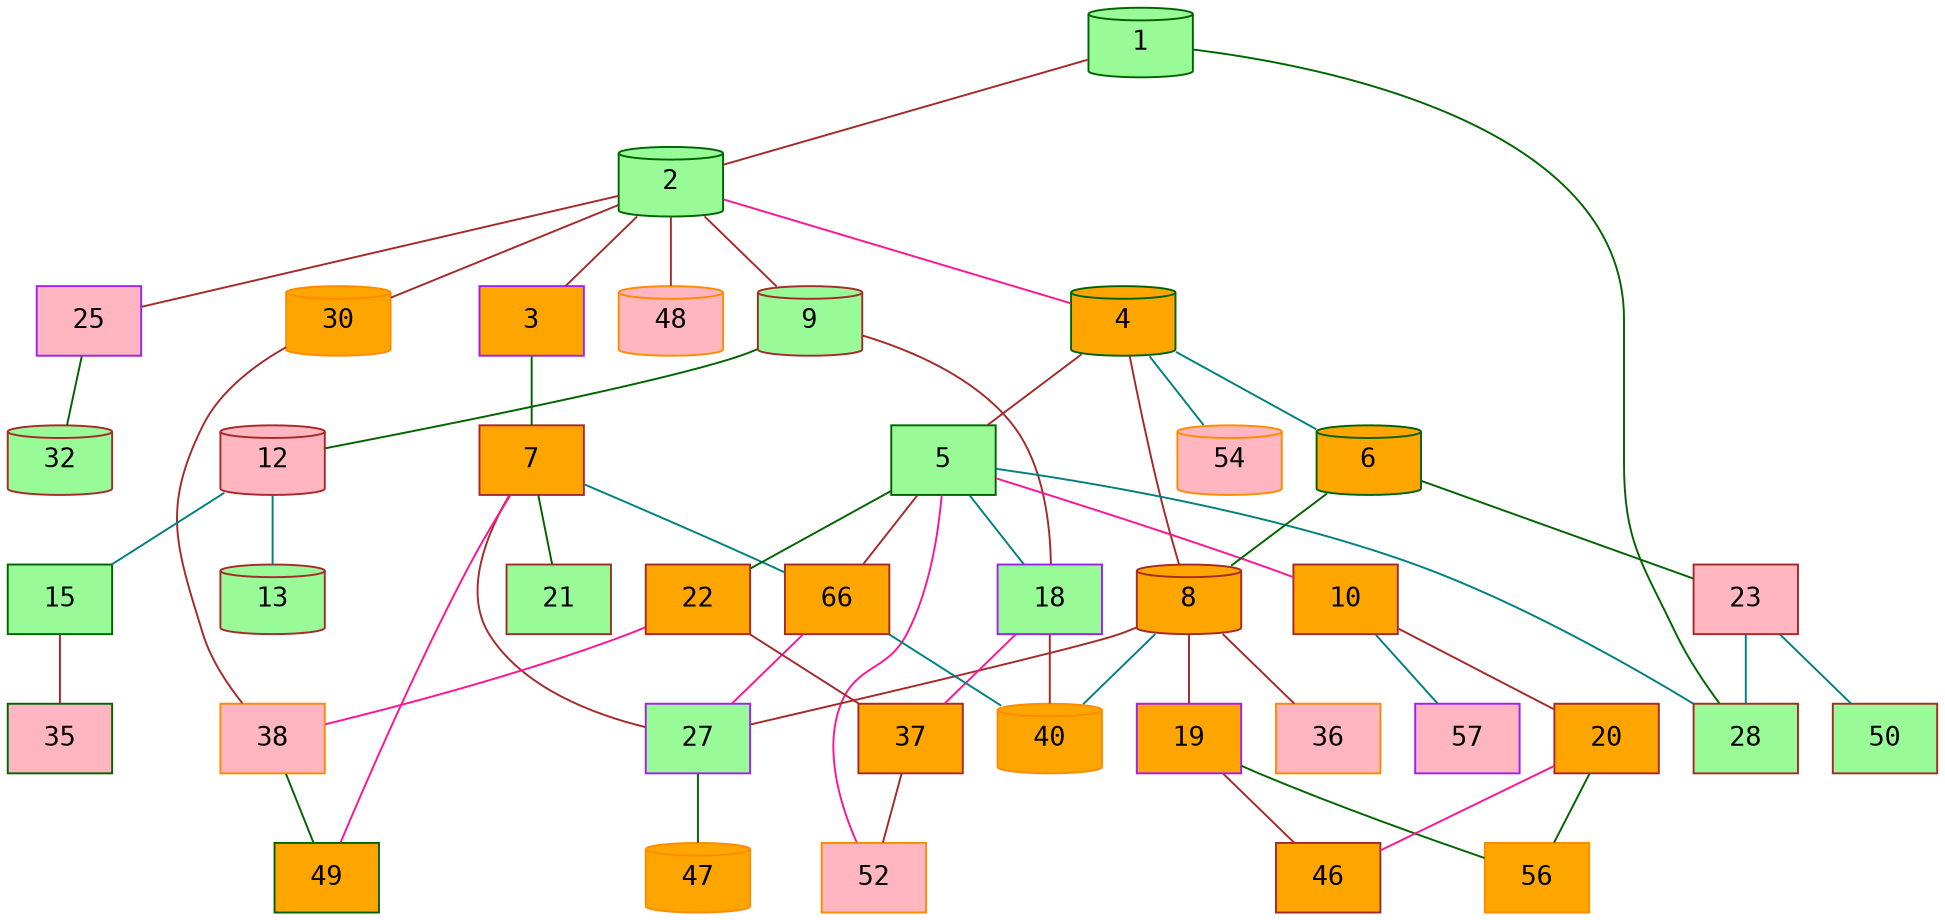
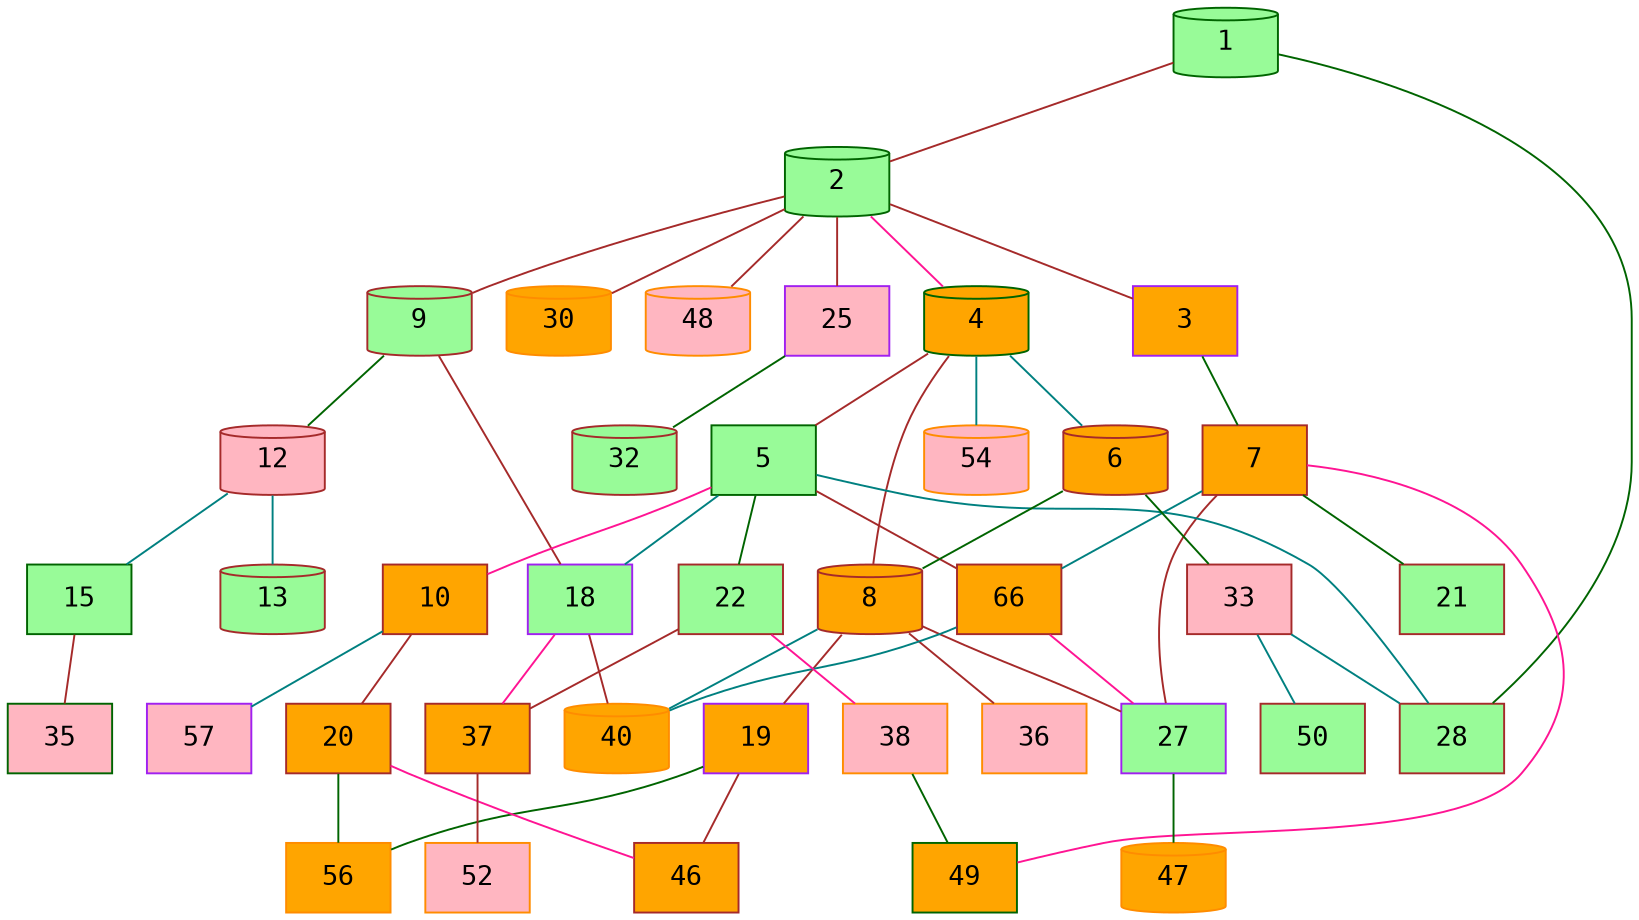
(1369, 460) -> (1116, 460)
(178, 501) -> none
(698, 599) -> (731, 599)
(1746, 599) -> (1239, 599)
(873, 668) -> none
